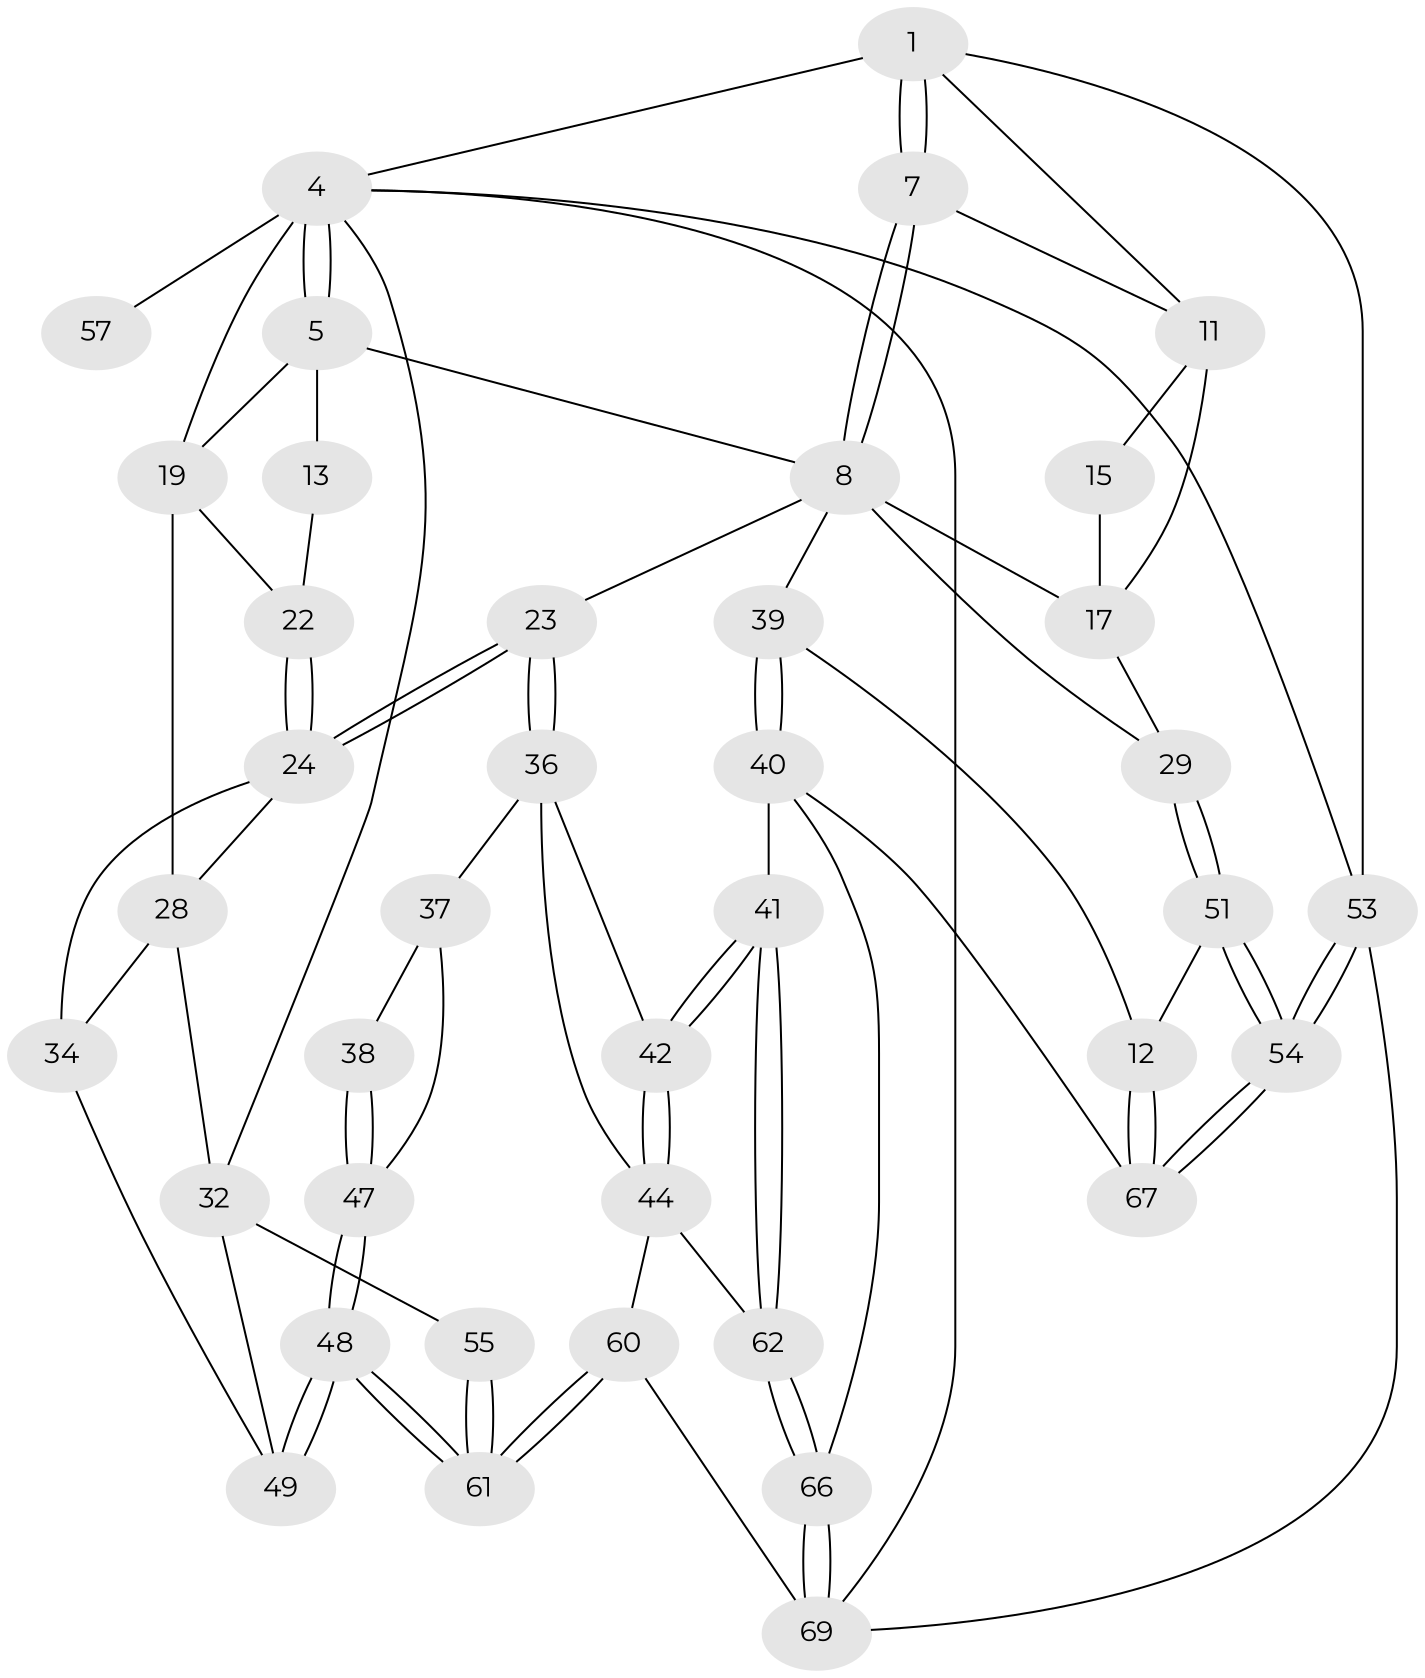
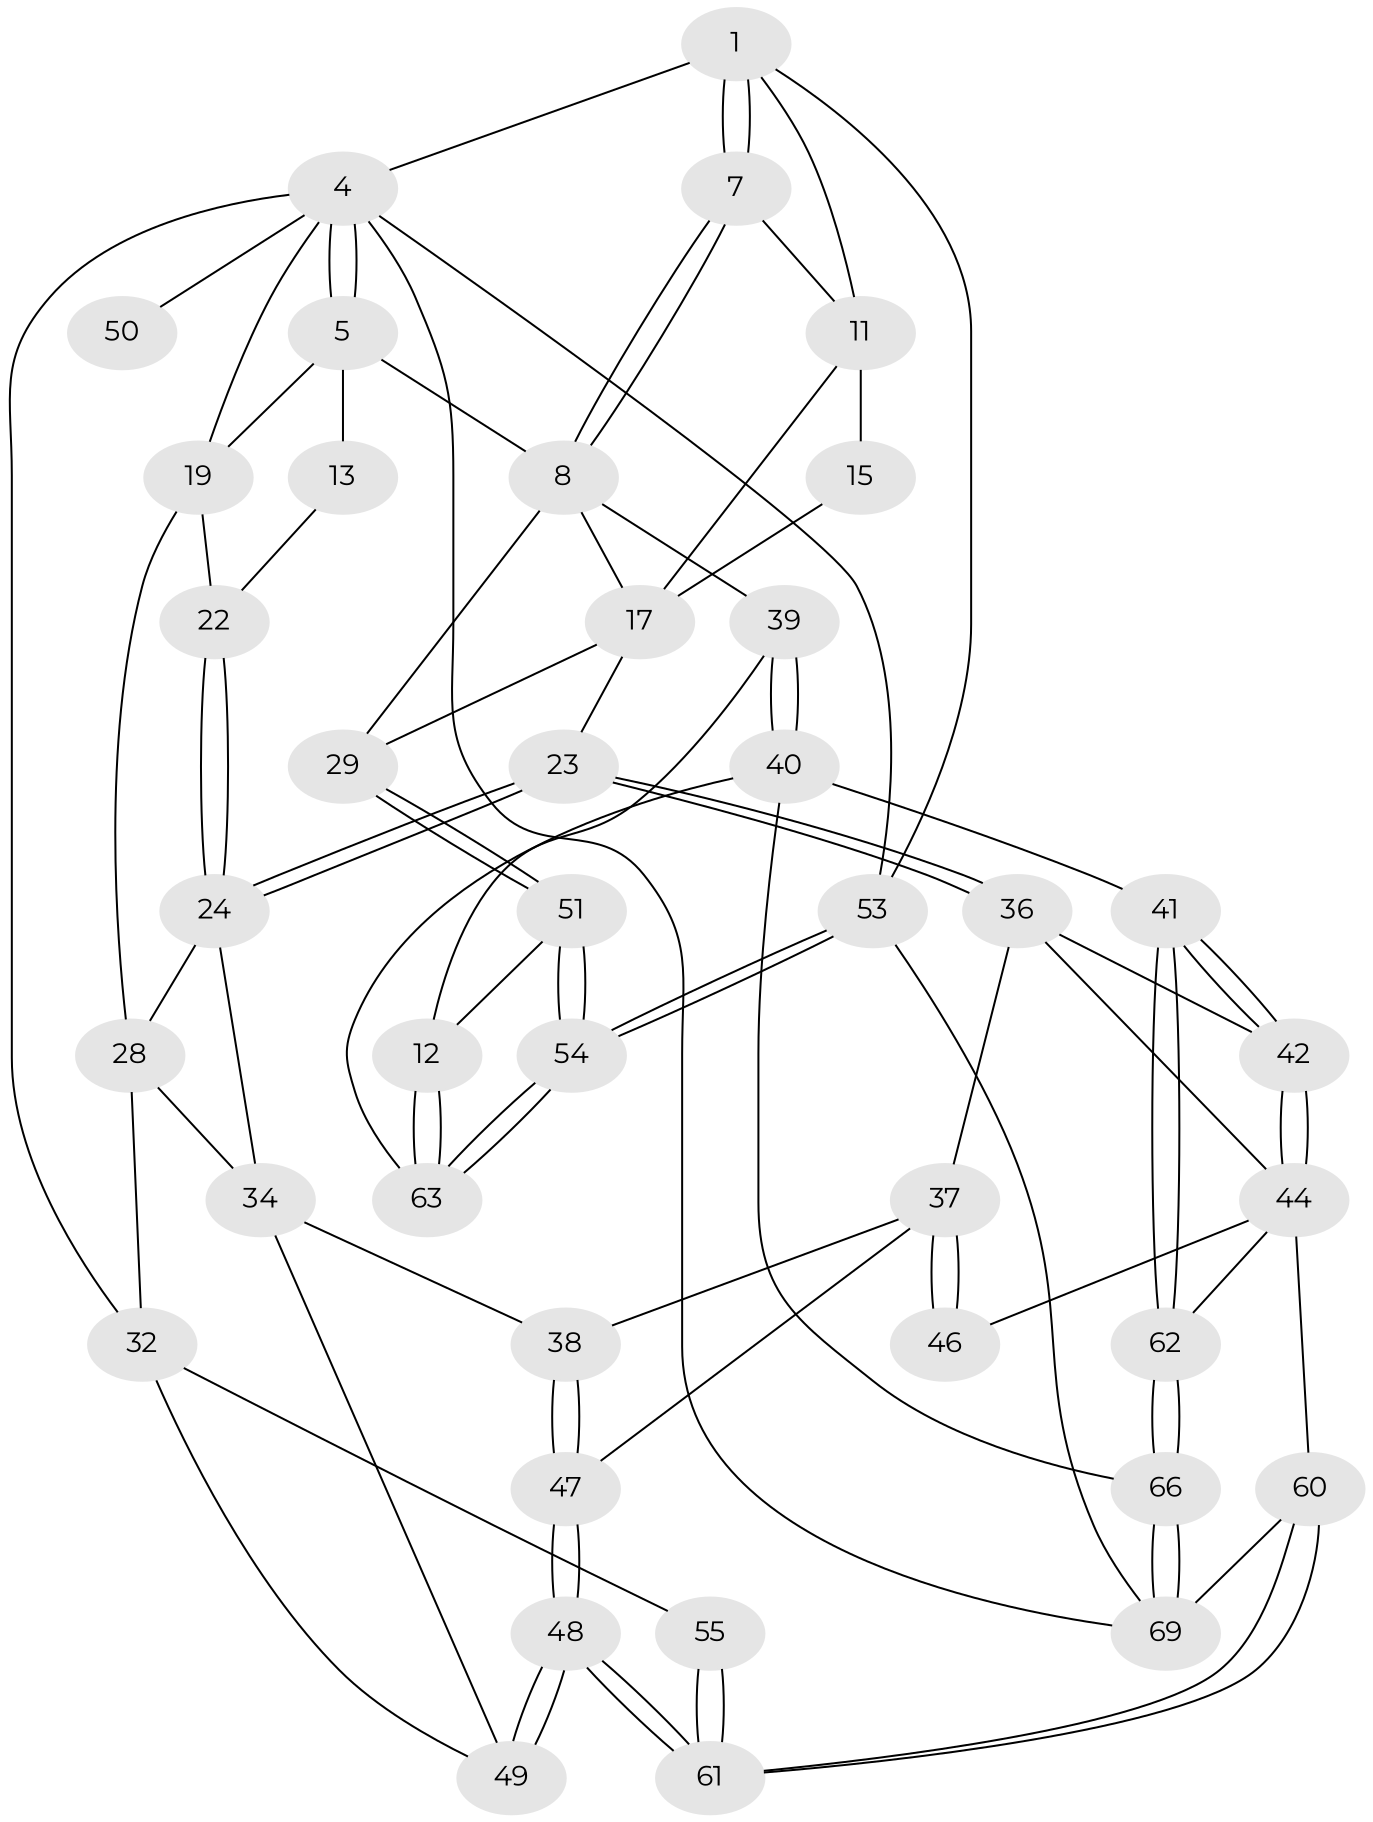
(96, 333) -> (122, 333)
(693, 550) -> (602, 694)
(1142, 1200) -> (427, 1200)
none -> (413, 1272)
none -> (945, 1345)
